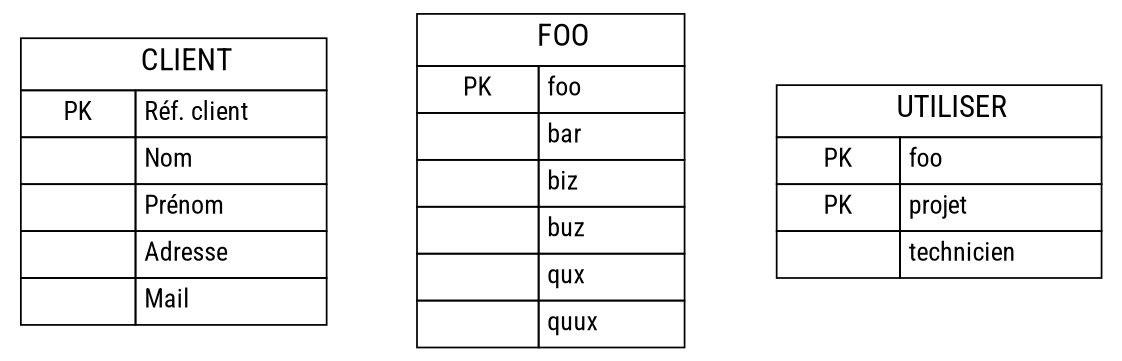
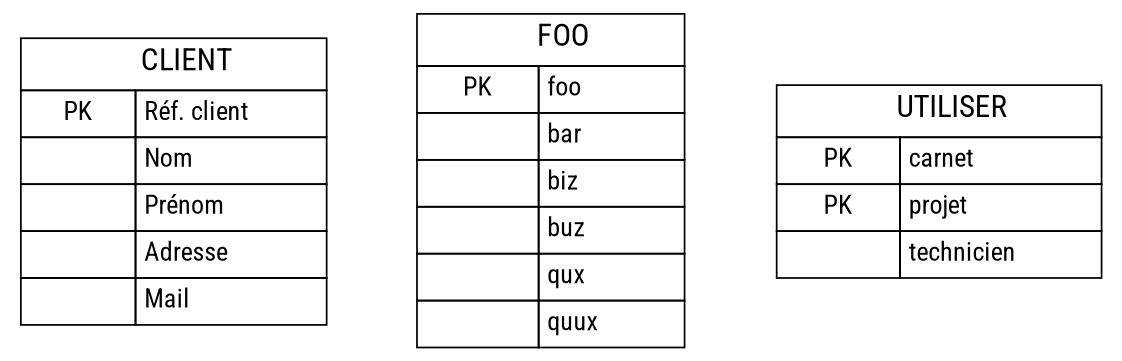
(926, 159) -> (942, 159)
